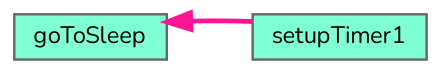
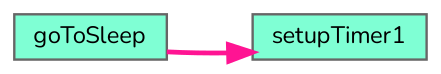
(222, 21) -> (198, 53)
